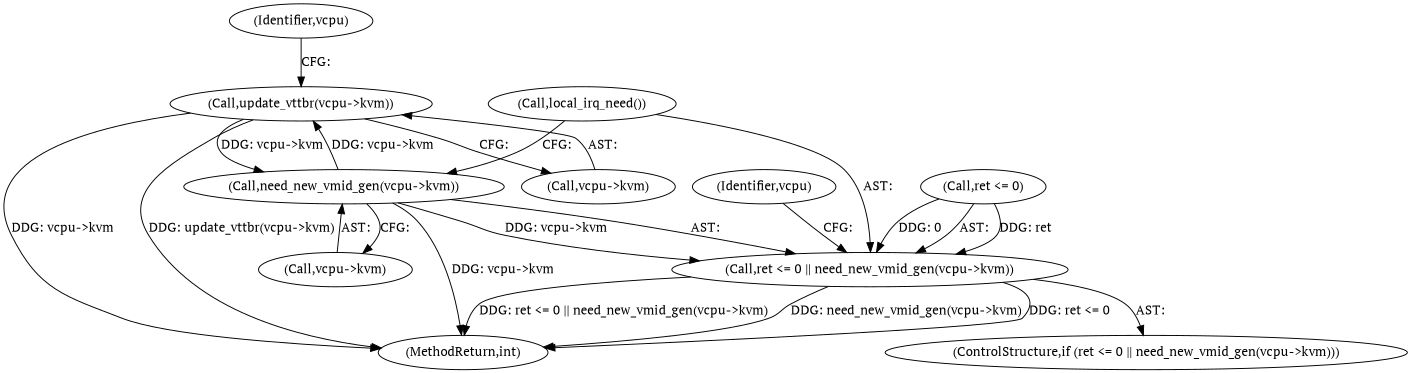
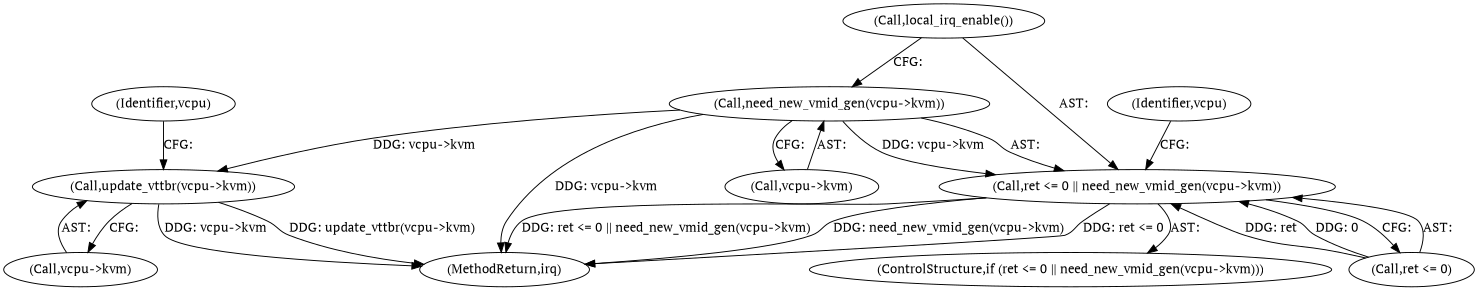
(582, 104) -> (944, 21)
(219, 148) -> none
none -> (1334, 212)
(463, 353) -> (505, 270)
